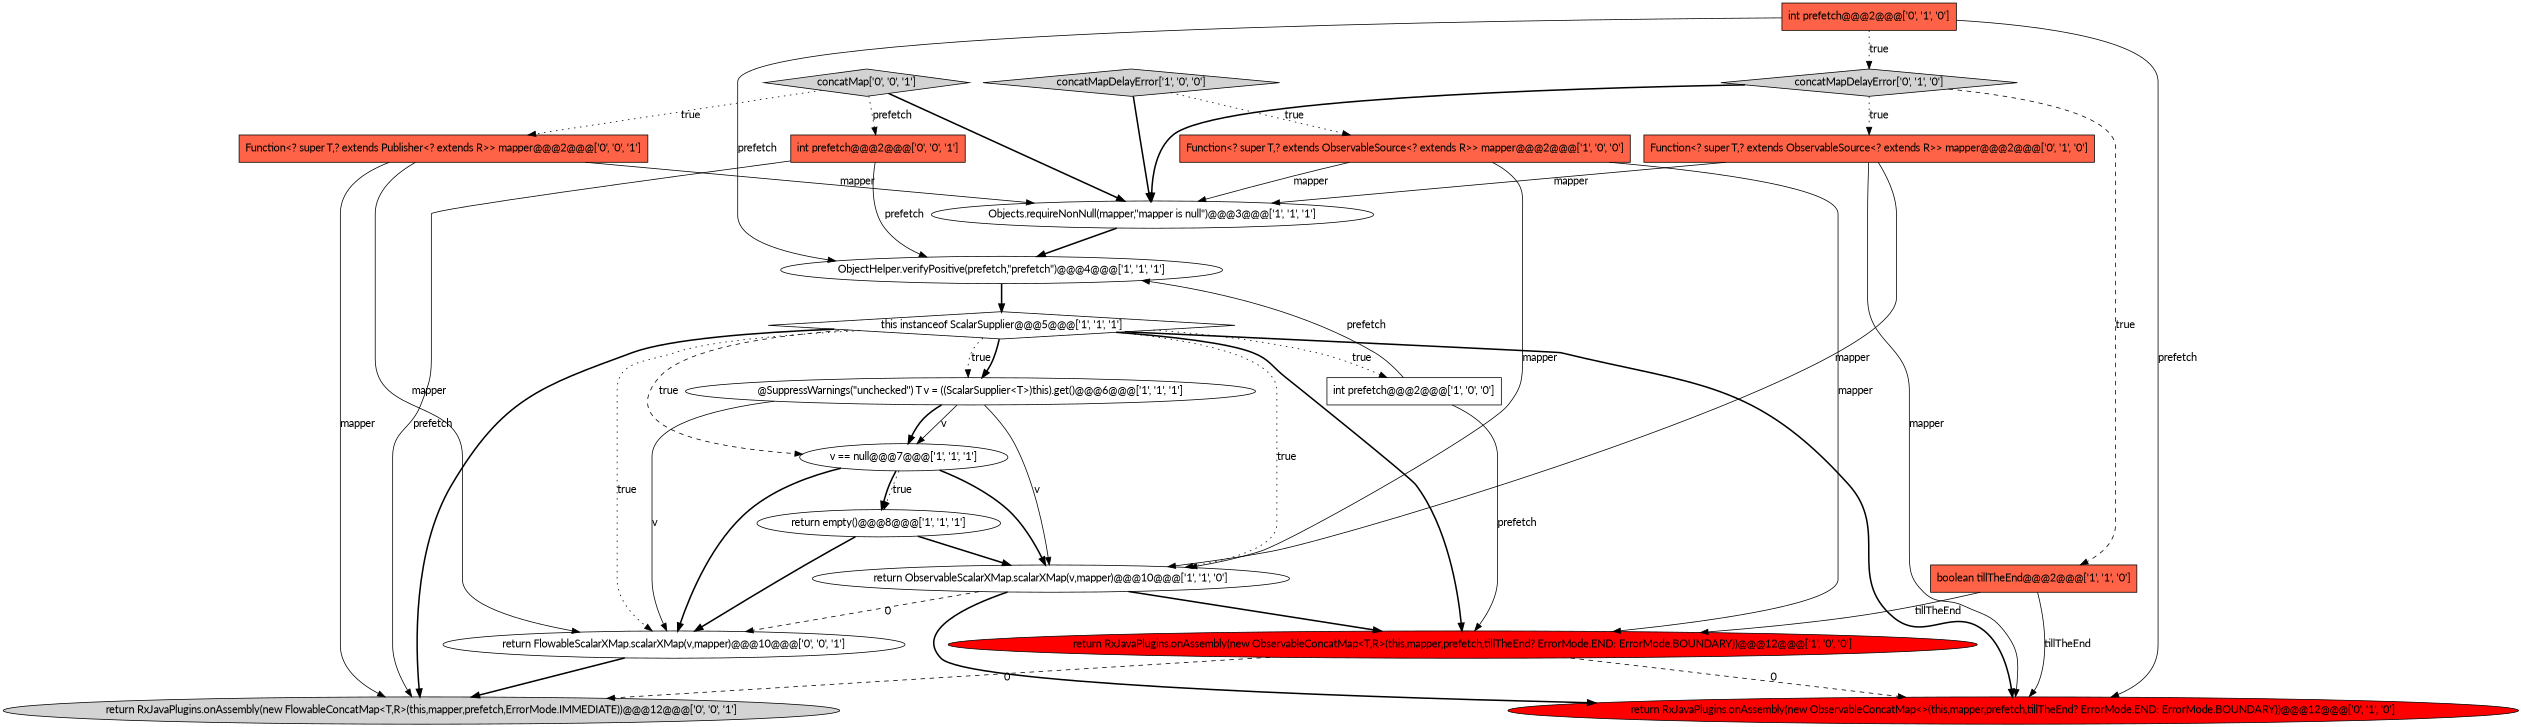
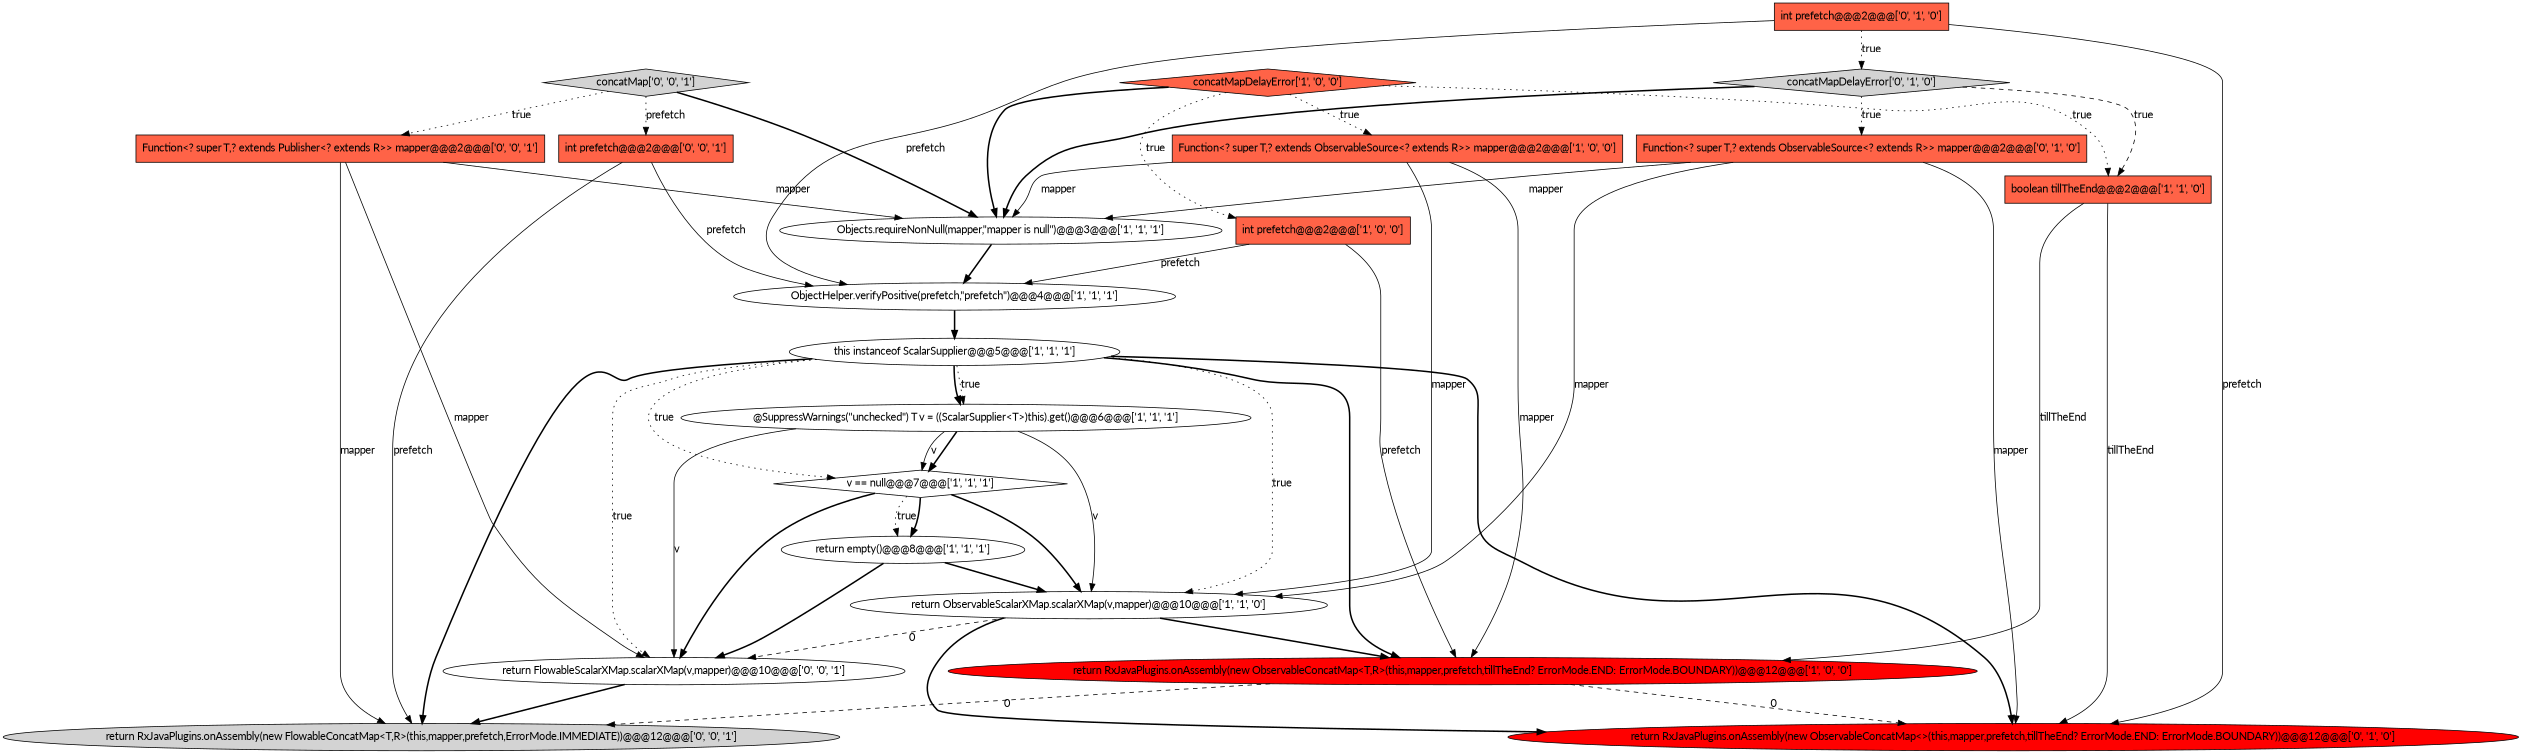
(1131, 83) -> (1268, 83)
none -> (1761, 101)
(1002, 325) -> (955, 352)
(1269, 343) -> (1141, 152)
(661, 375) -> (649, 423)
(1414, 391) -> (1323, 231)
(904, 457) -> (920, 484)
